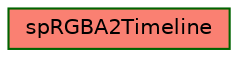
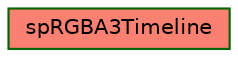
(119, 29) -> (119, 29)
